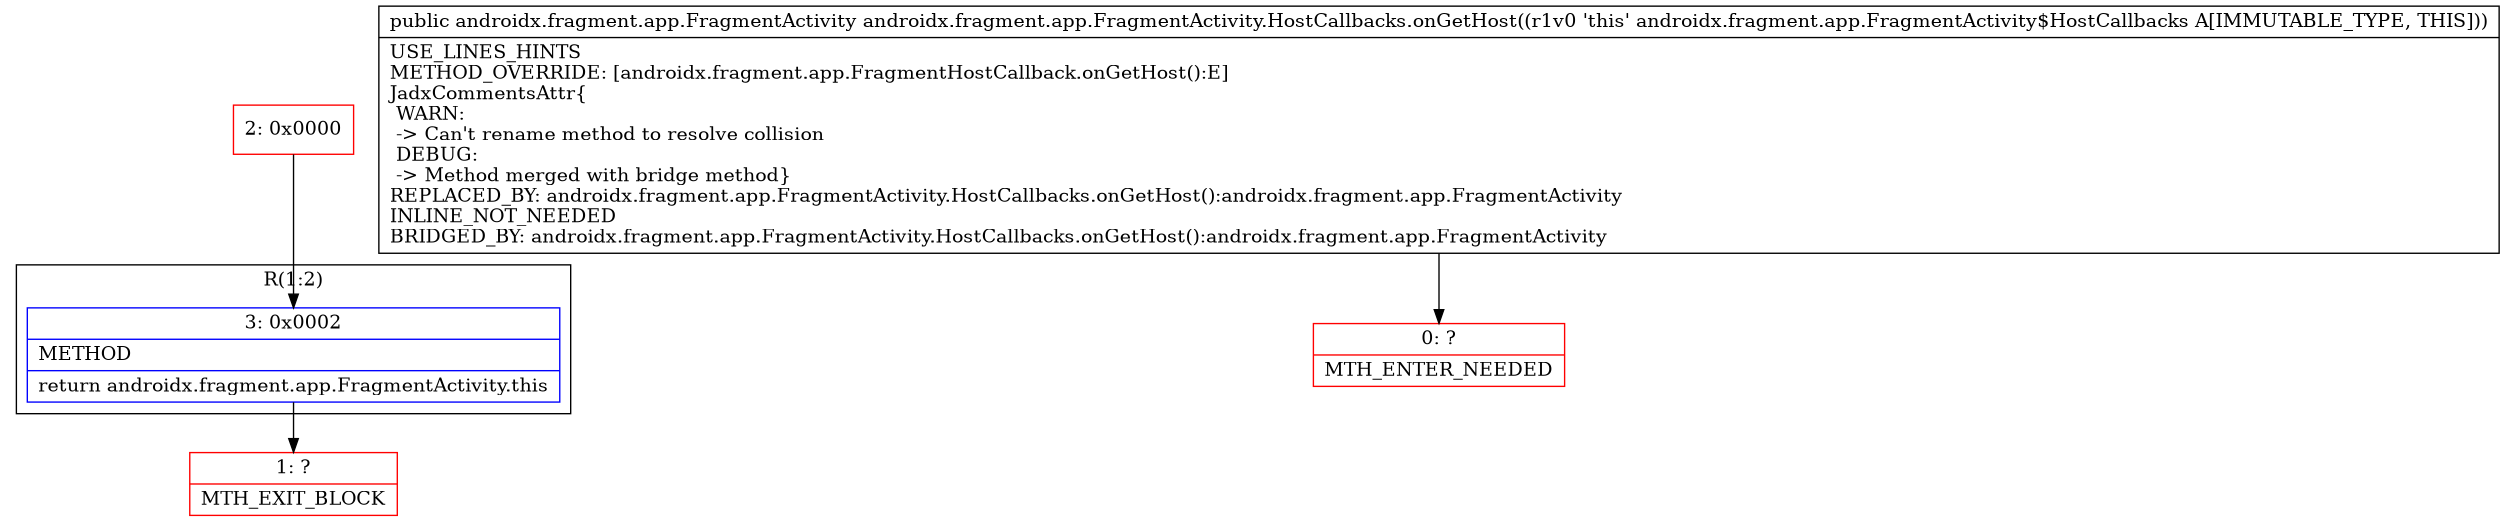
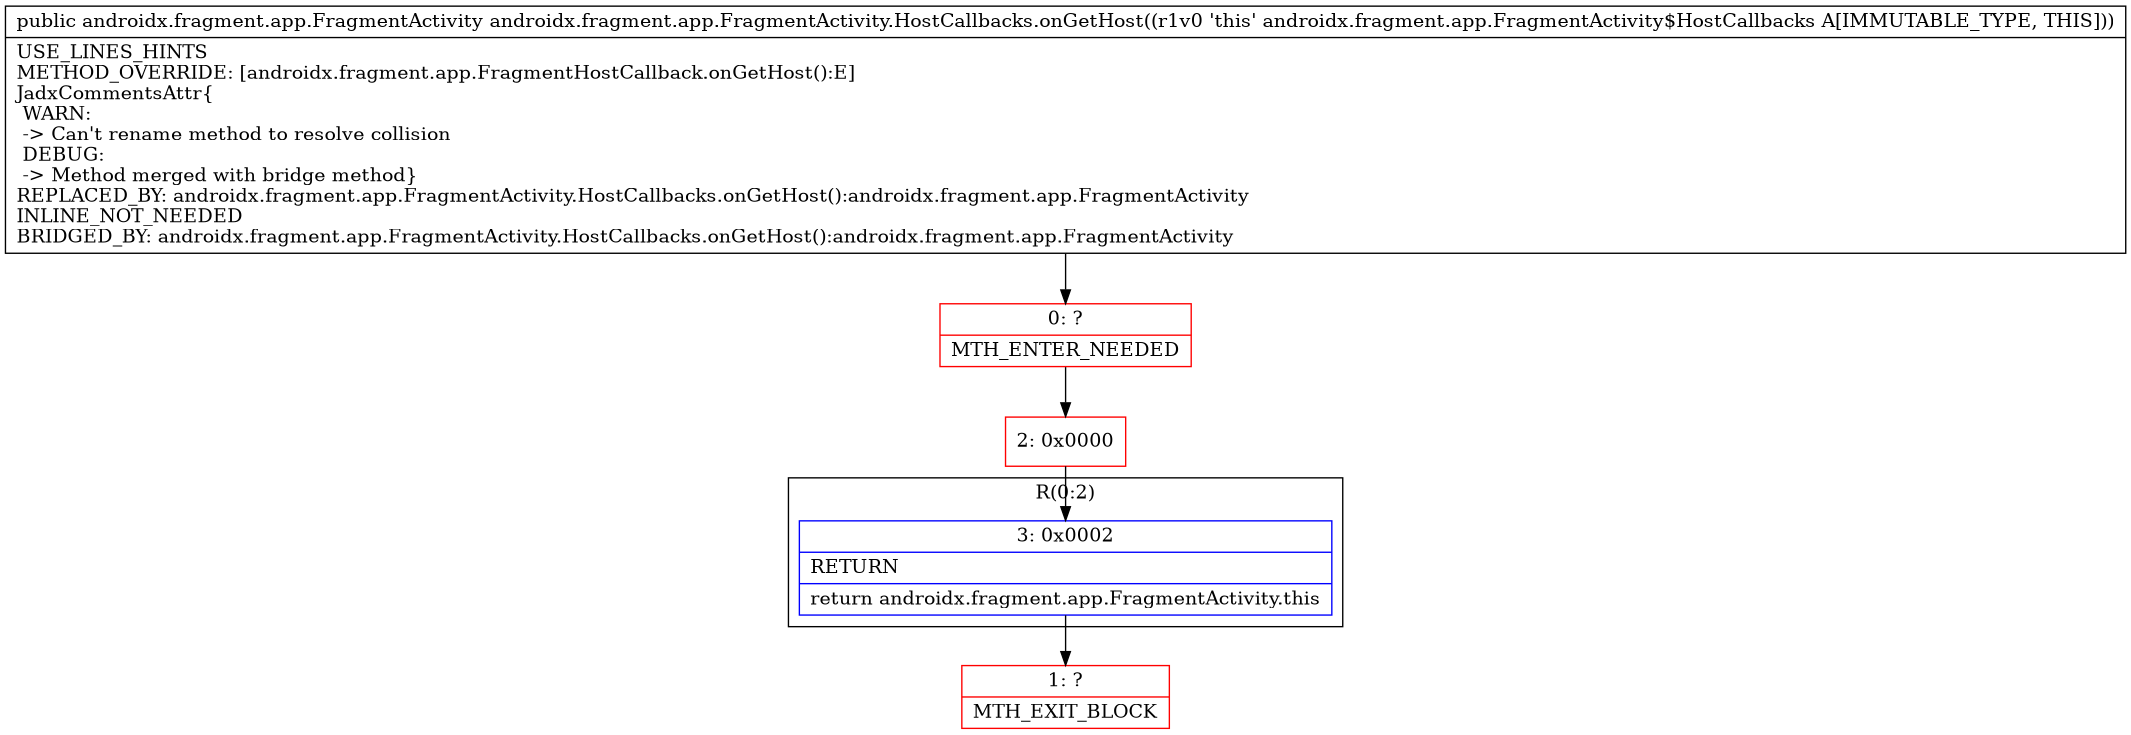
(294, 281) -> (1066, 494)
(85, 354) -> (855, 567)
none -> (1066, 385)
